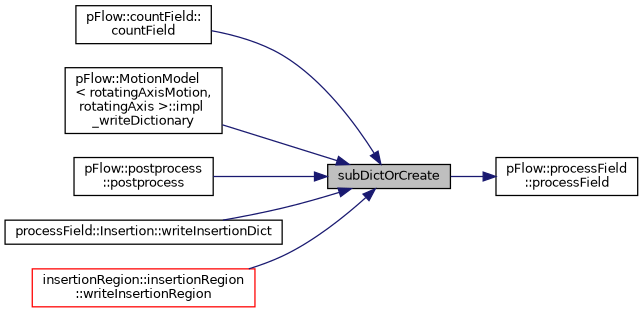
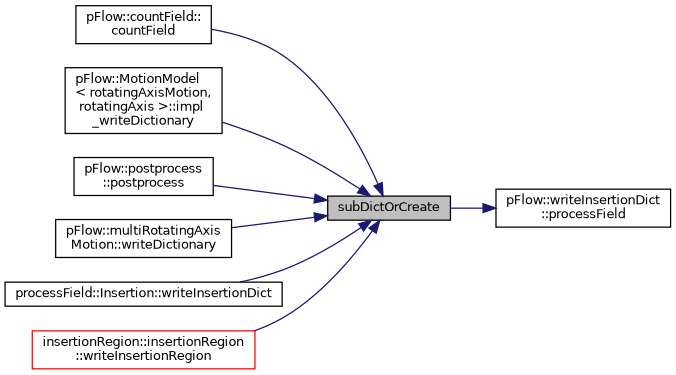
(567, 177) -> (583, 208)
none -> (144, 239)
